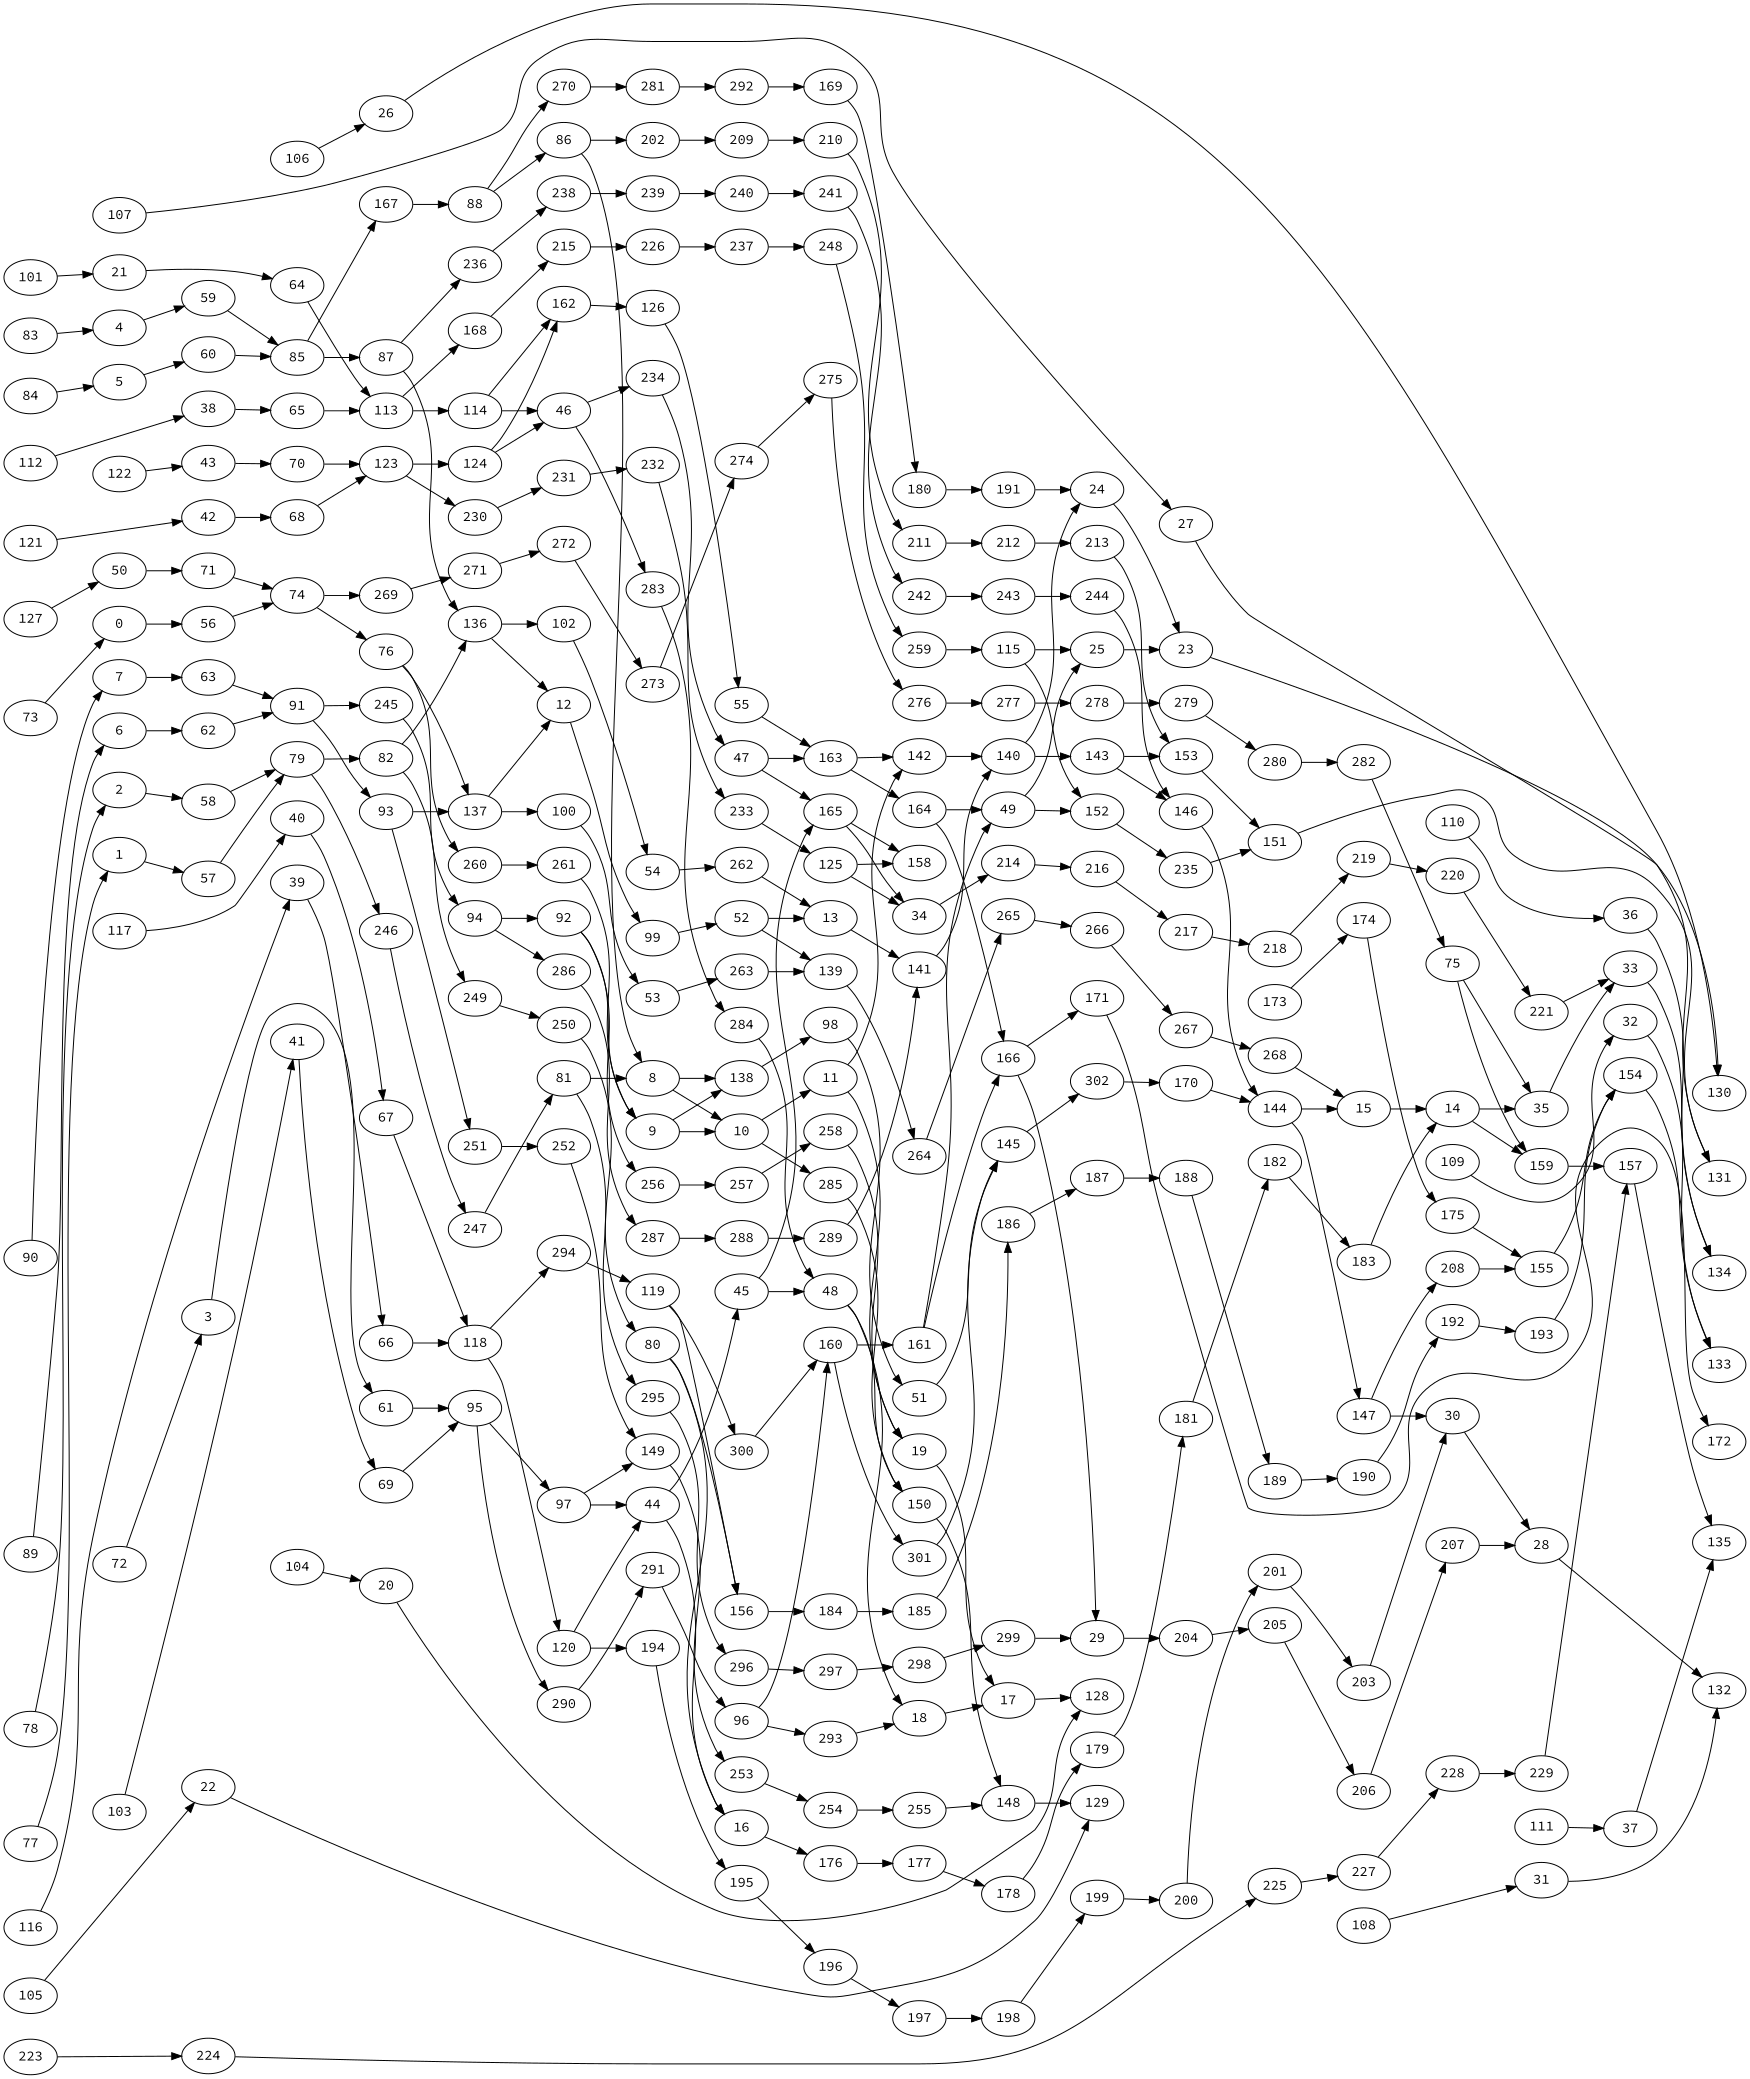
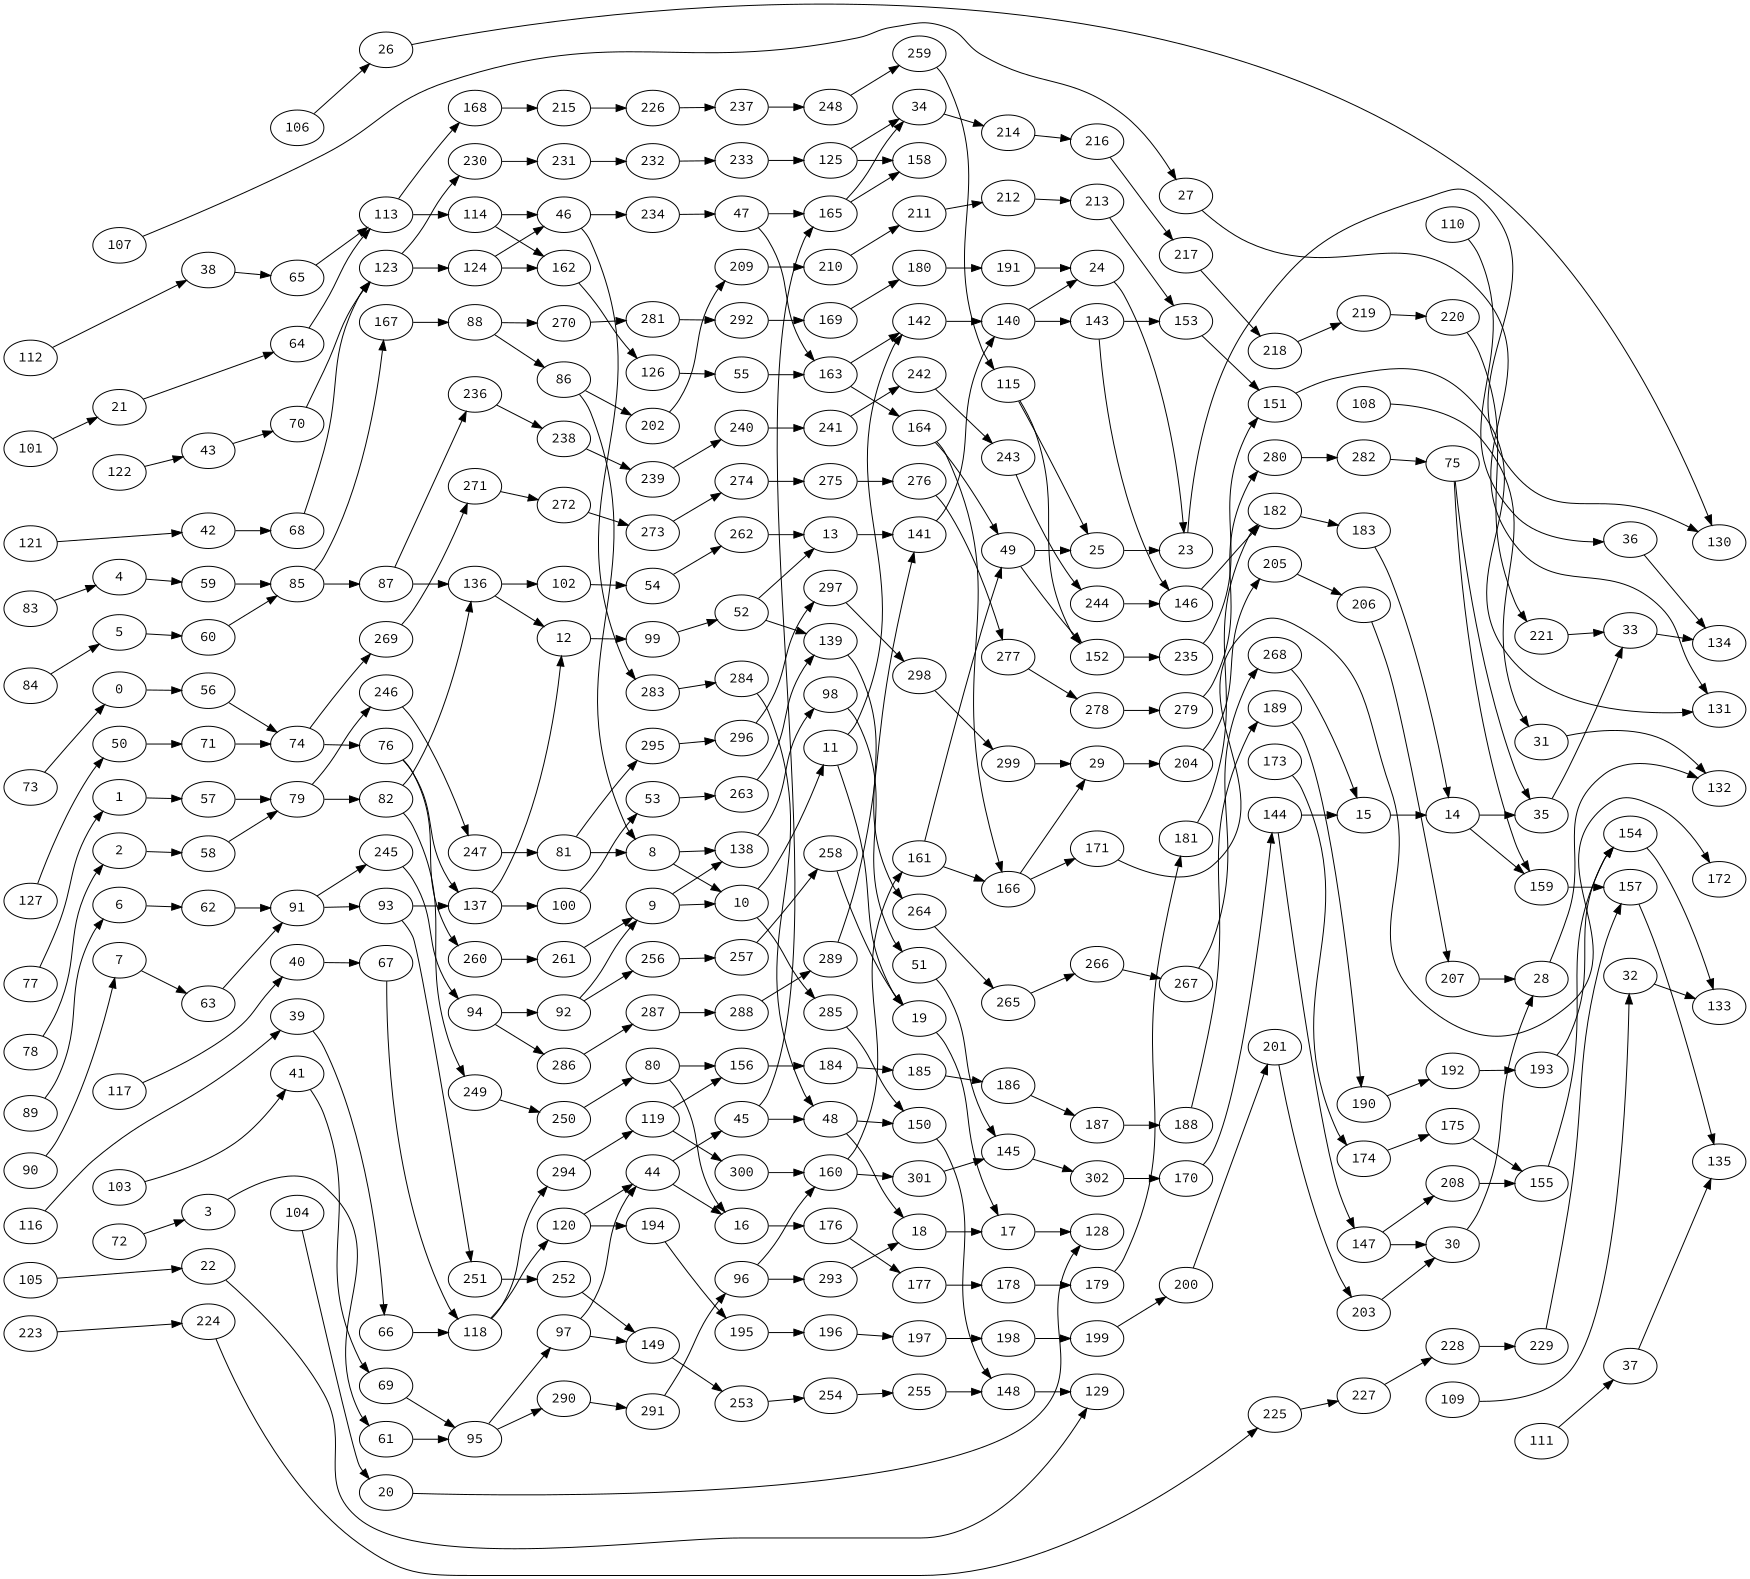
(1229, 956) -> (1223, 565)
